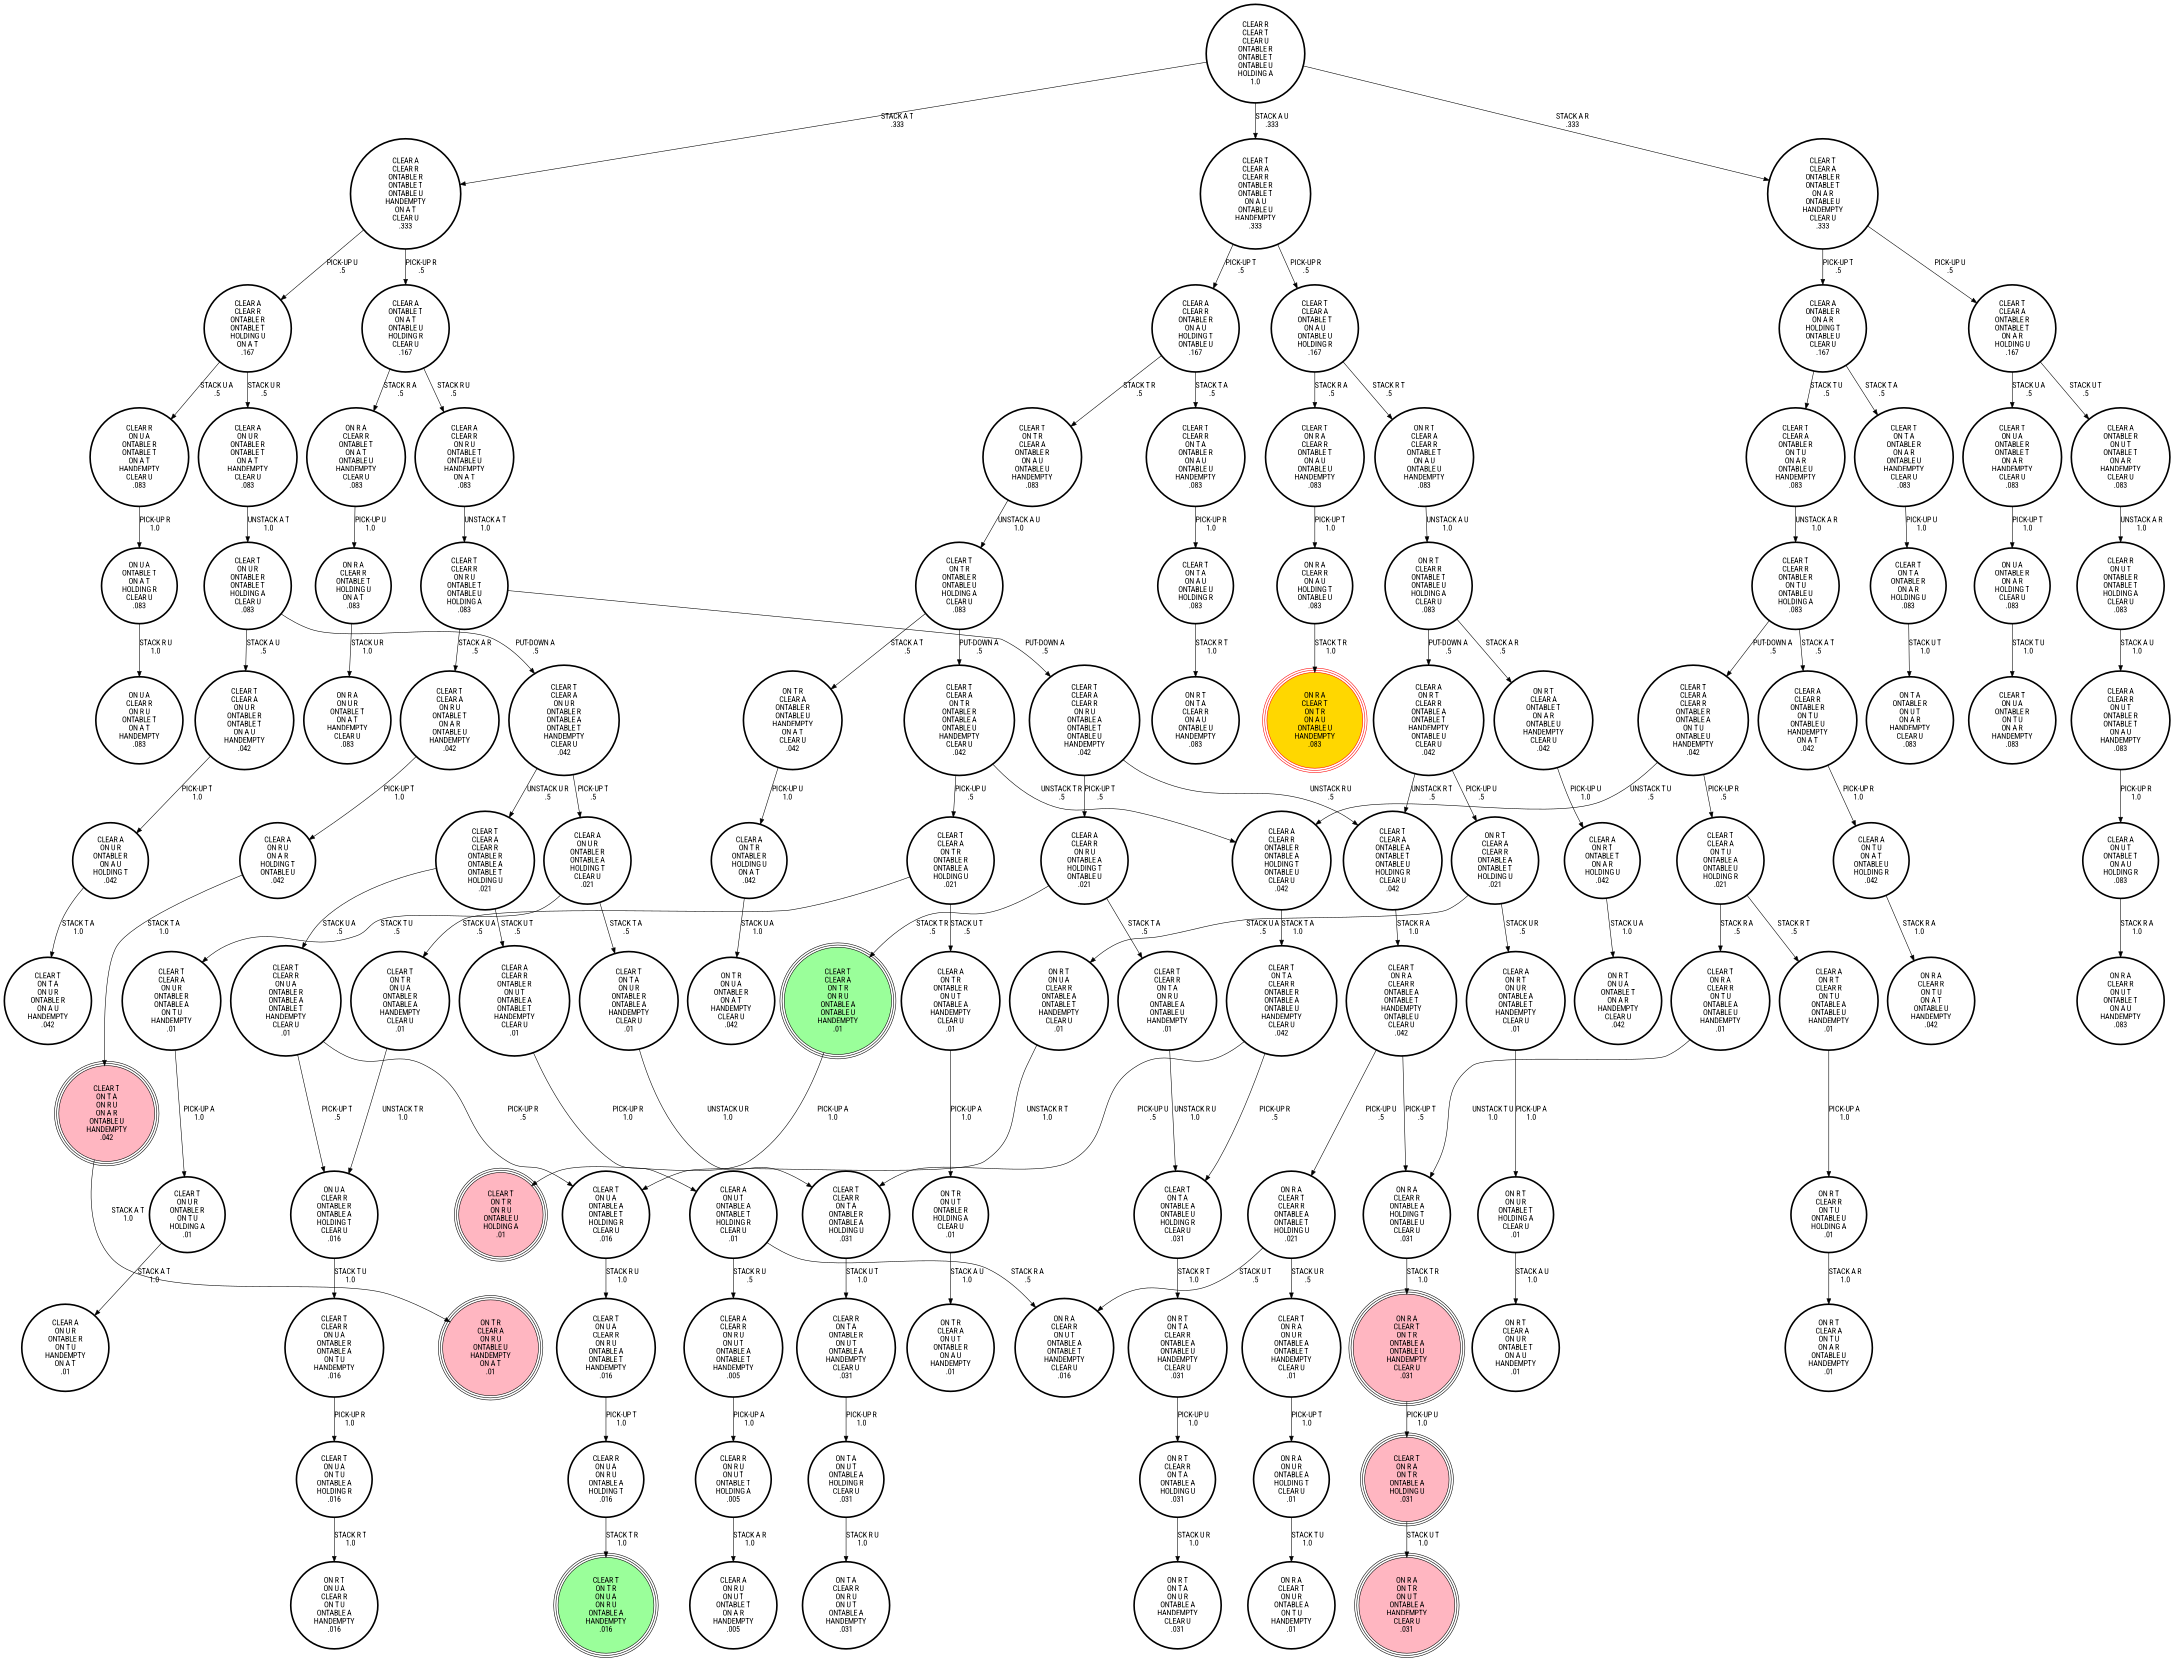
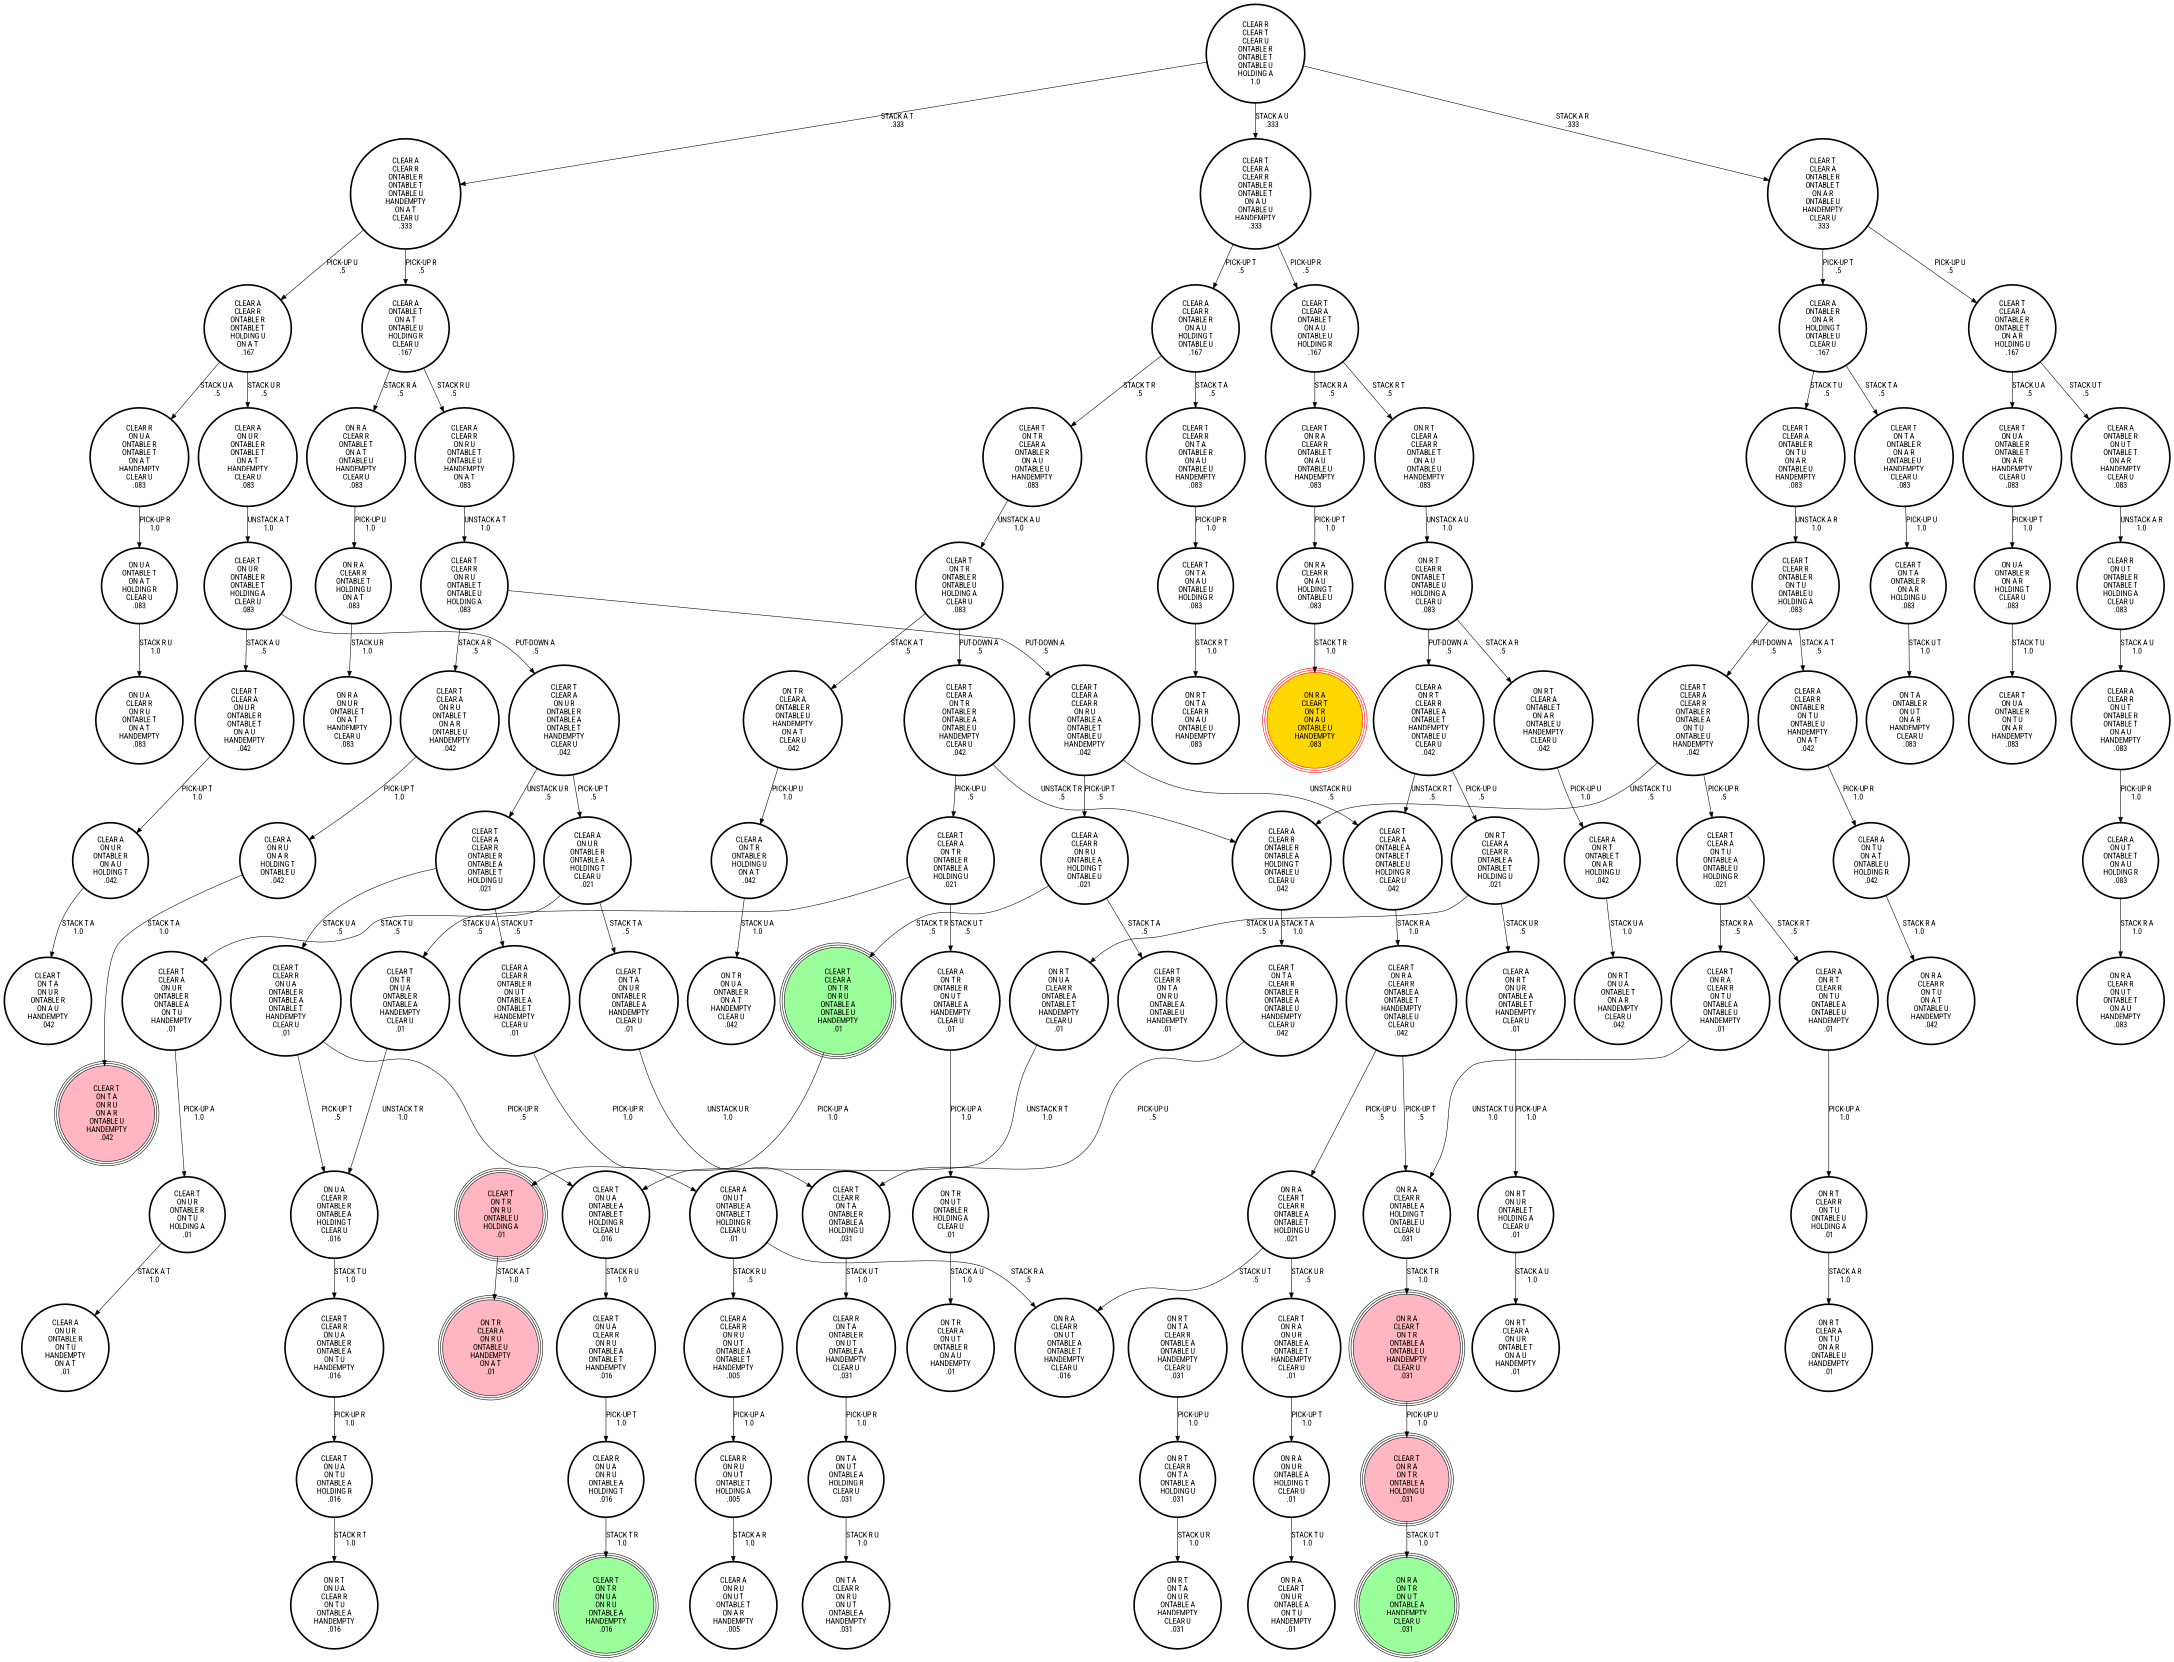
(1178, 1215) -> none
(227, 1286) -> (496, 1276)
(1407, 1605) -> (1407, 1605)
